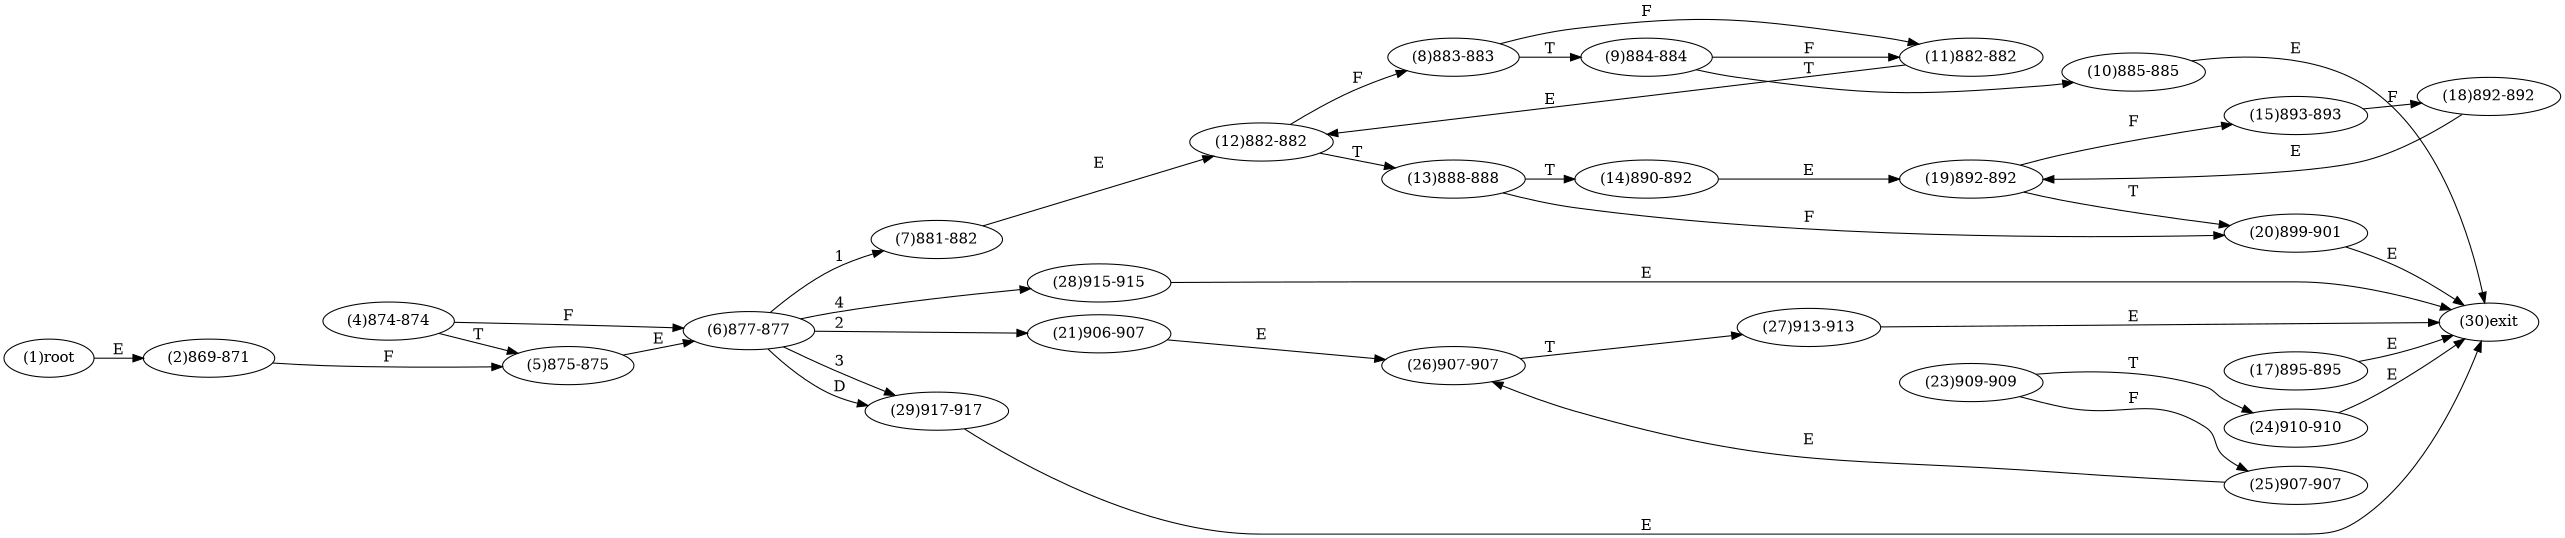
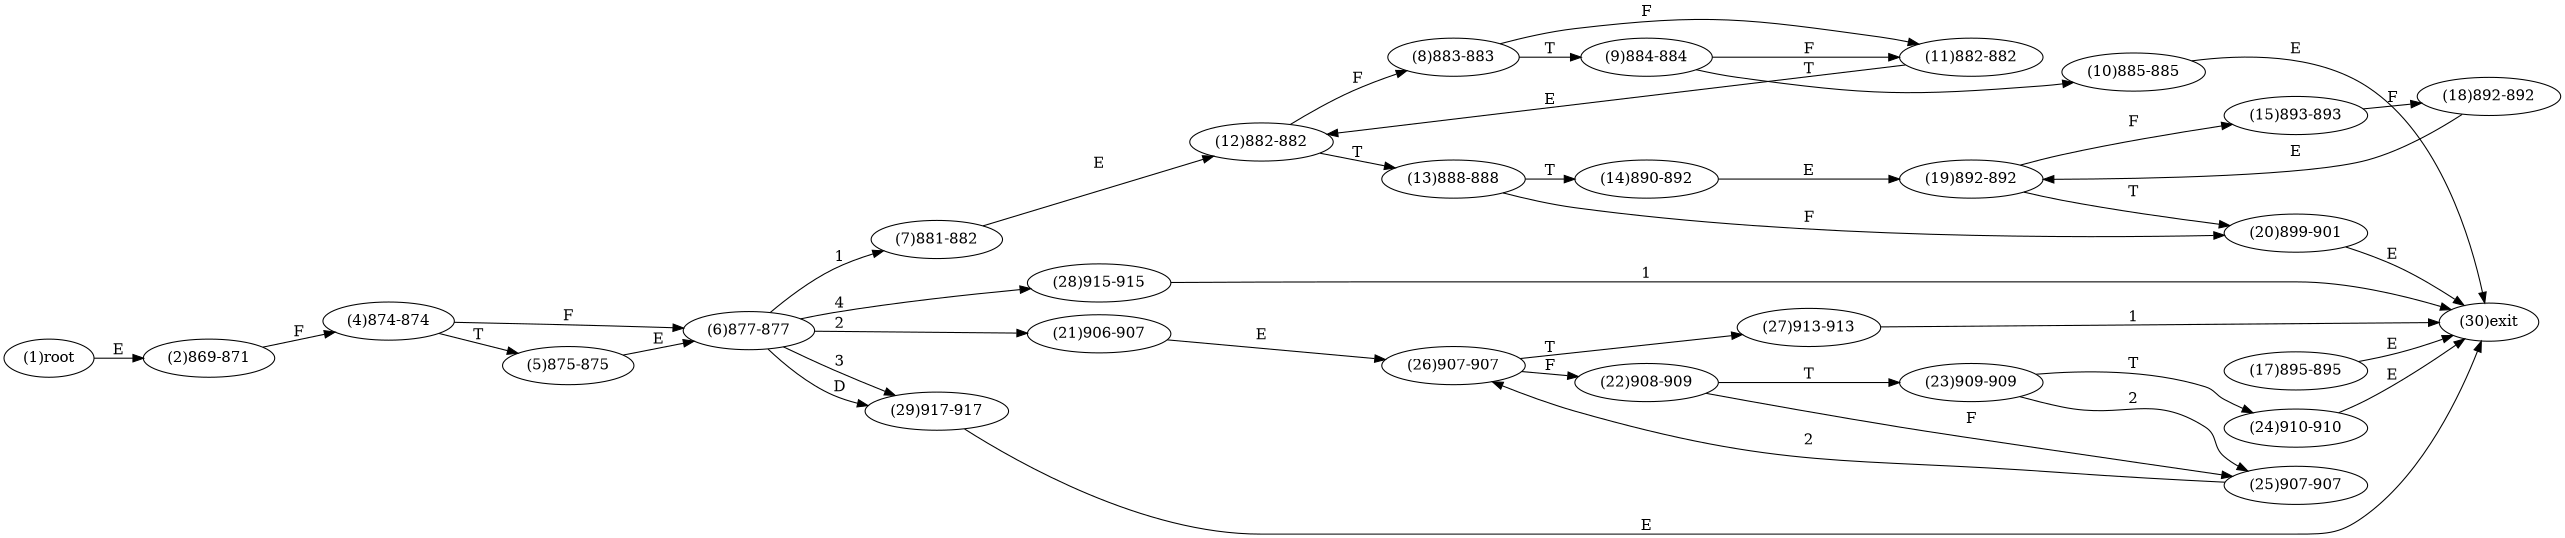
(1647, 274) -> (1647, 274)
(2134, 317) -> (2134, 317)
(382, 367) -> (294, 341)
none -> (1647, 383)
(2134, 399) -> (2134, 399)
(1809, 440) -> (1809, 440)
